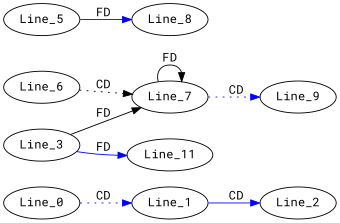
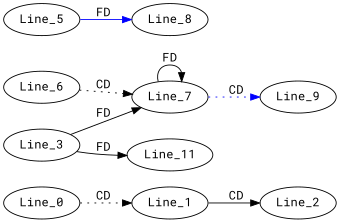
(97, 154) -> (97, 154)
(101, 203) -> (101, 203)
(230, 203) -> (230, 203)
